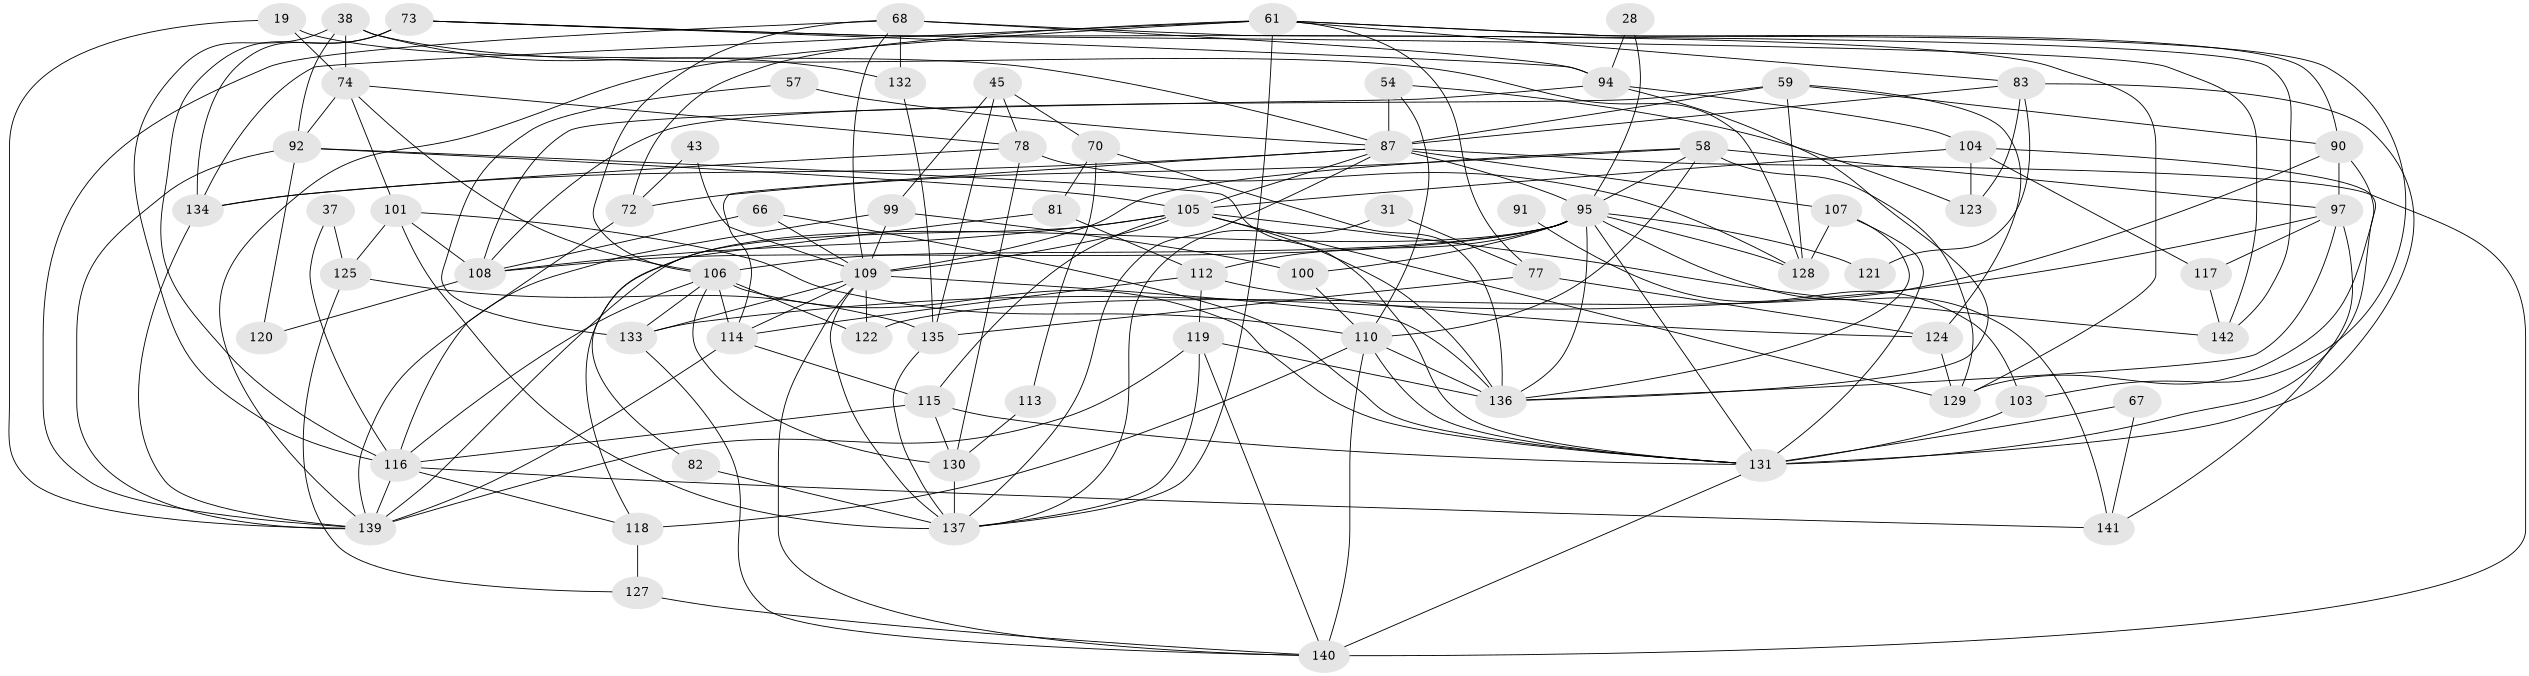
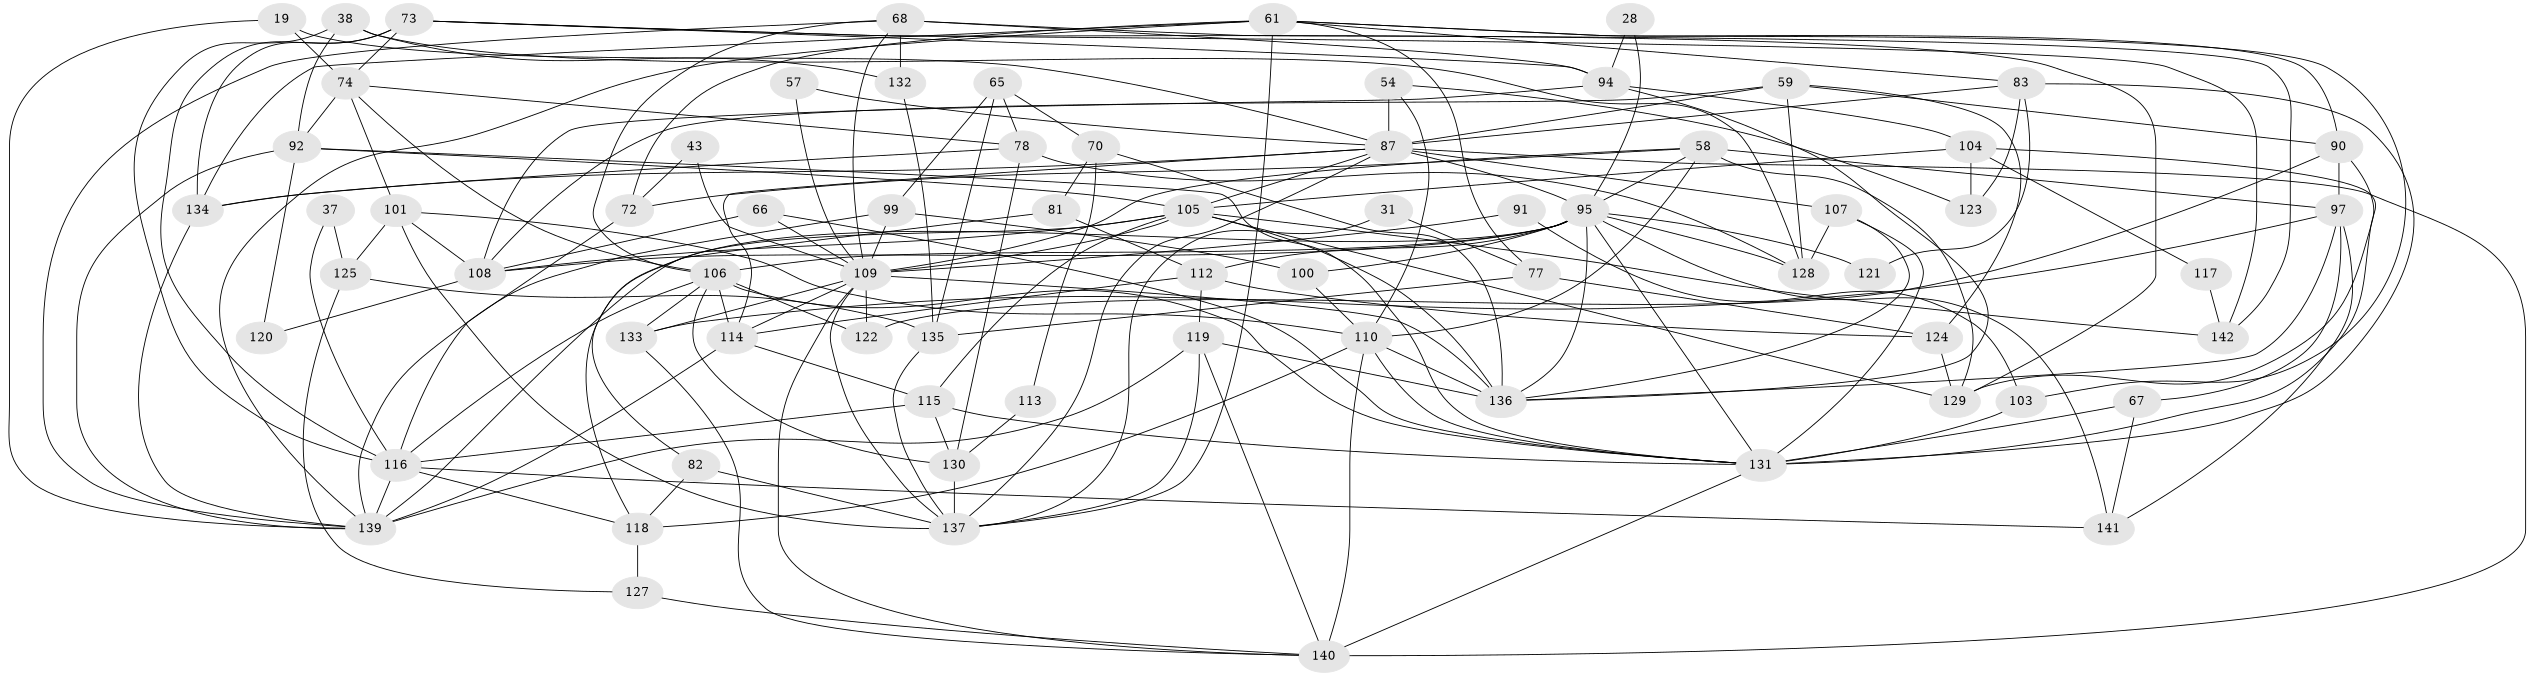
(346, 48) -> (373, 56)
(998, 83) -> (998, 83)
(487, 167) -> (818, 196)
(2273, 242) -> (2297, 358)
none -> (1241, 245)
none -> (667, 497)
